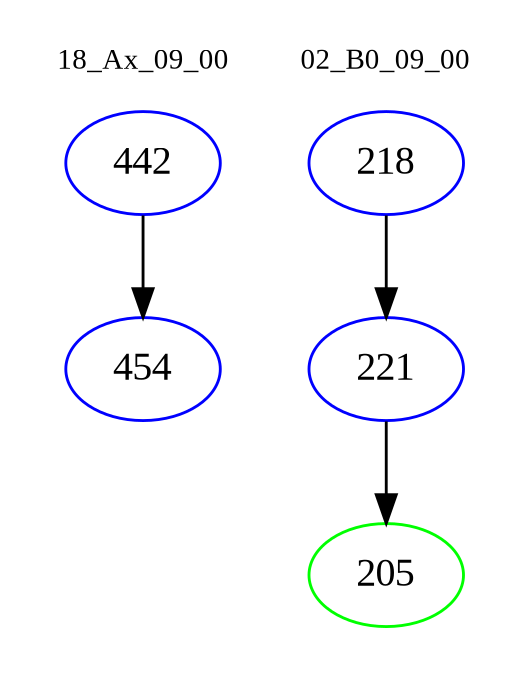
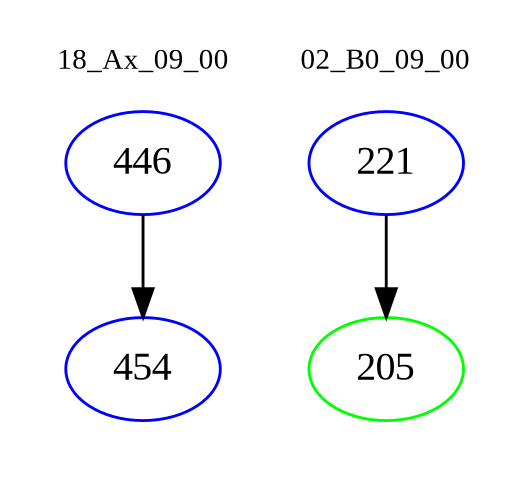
(143, 163) -> (143, 163)
(386, 163) -> none
